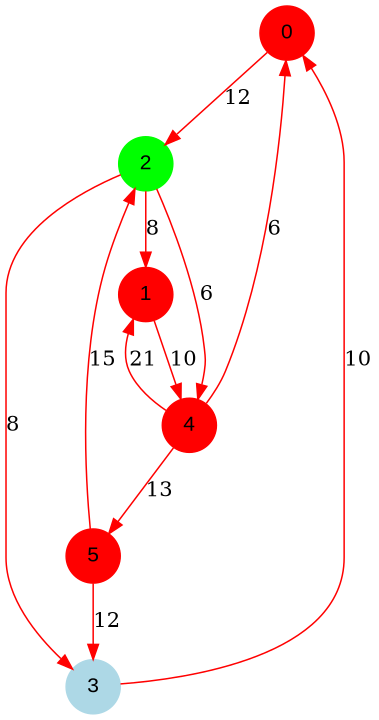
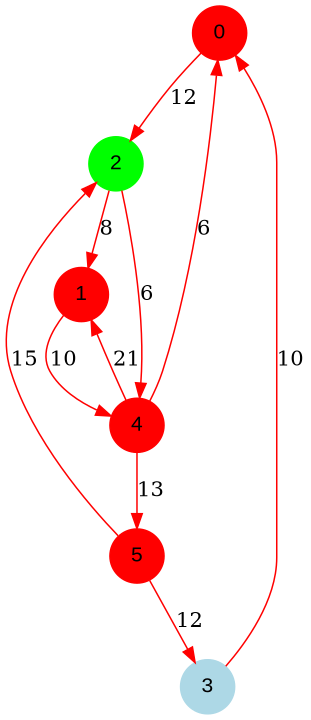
(6, 397) -> none
